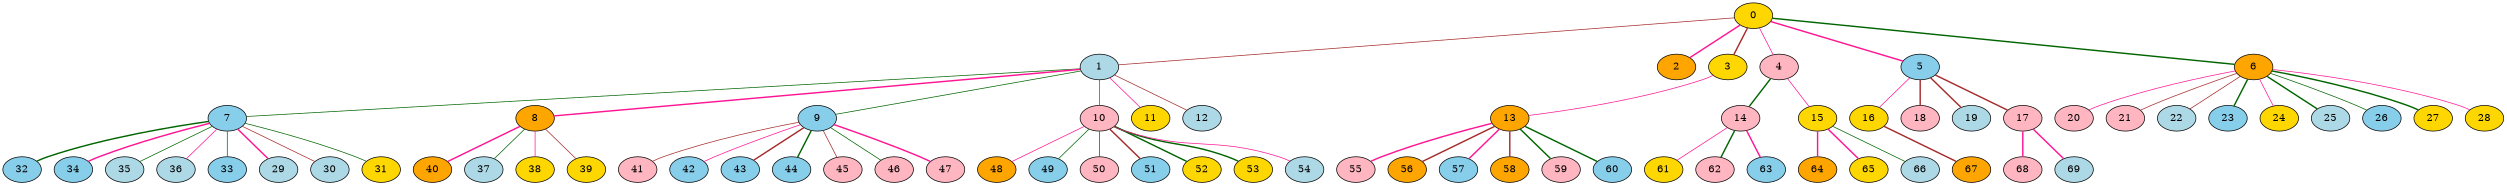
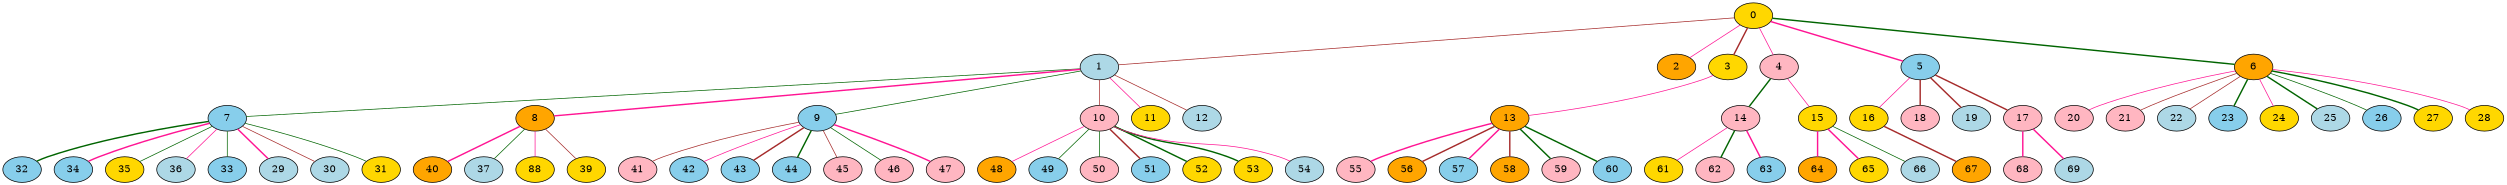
(1715, 41) -> (1715, 41)
(125, 170) -> (125, 170)
(535, 170) -> (535, 170)
